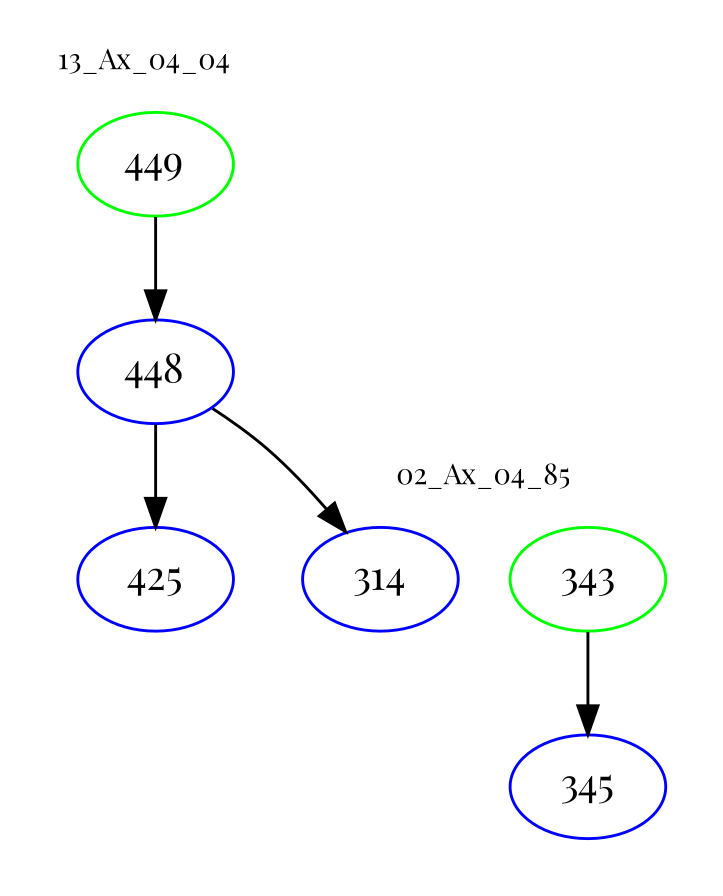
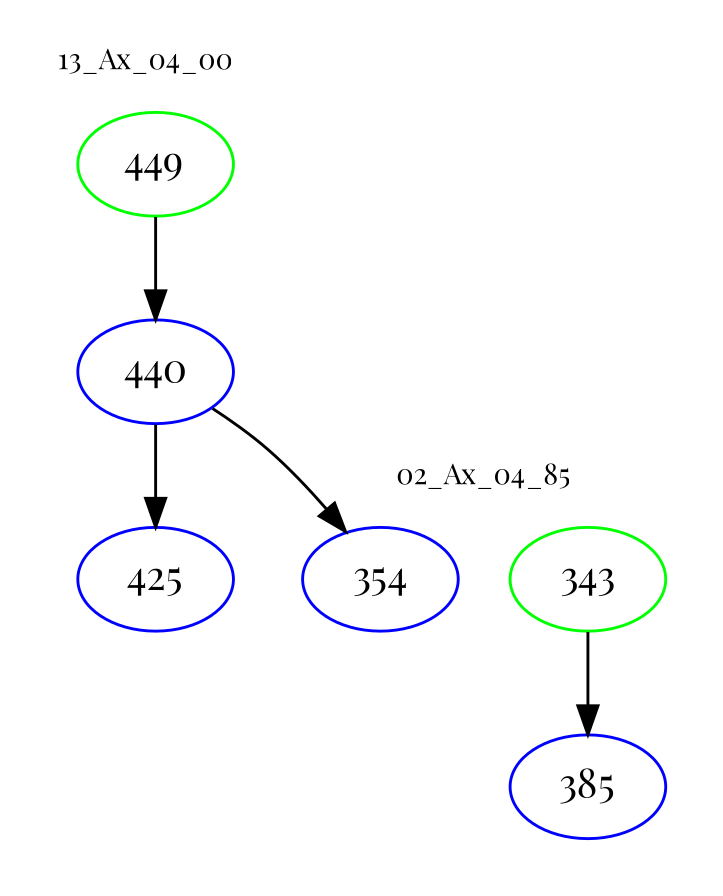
(146, 62) -> (146, 62)
(156, 372) -> (156, 372)
(380, 579) -> (380, 579)
(588, 787) -> (588, 787)
